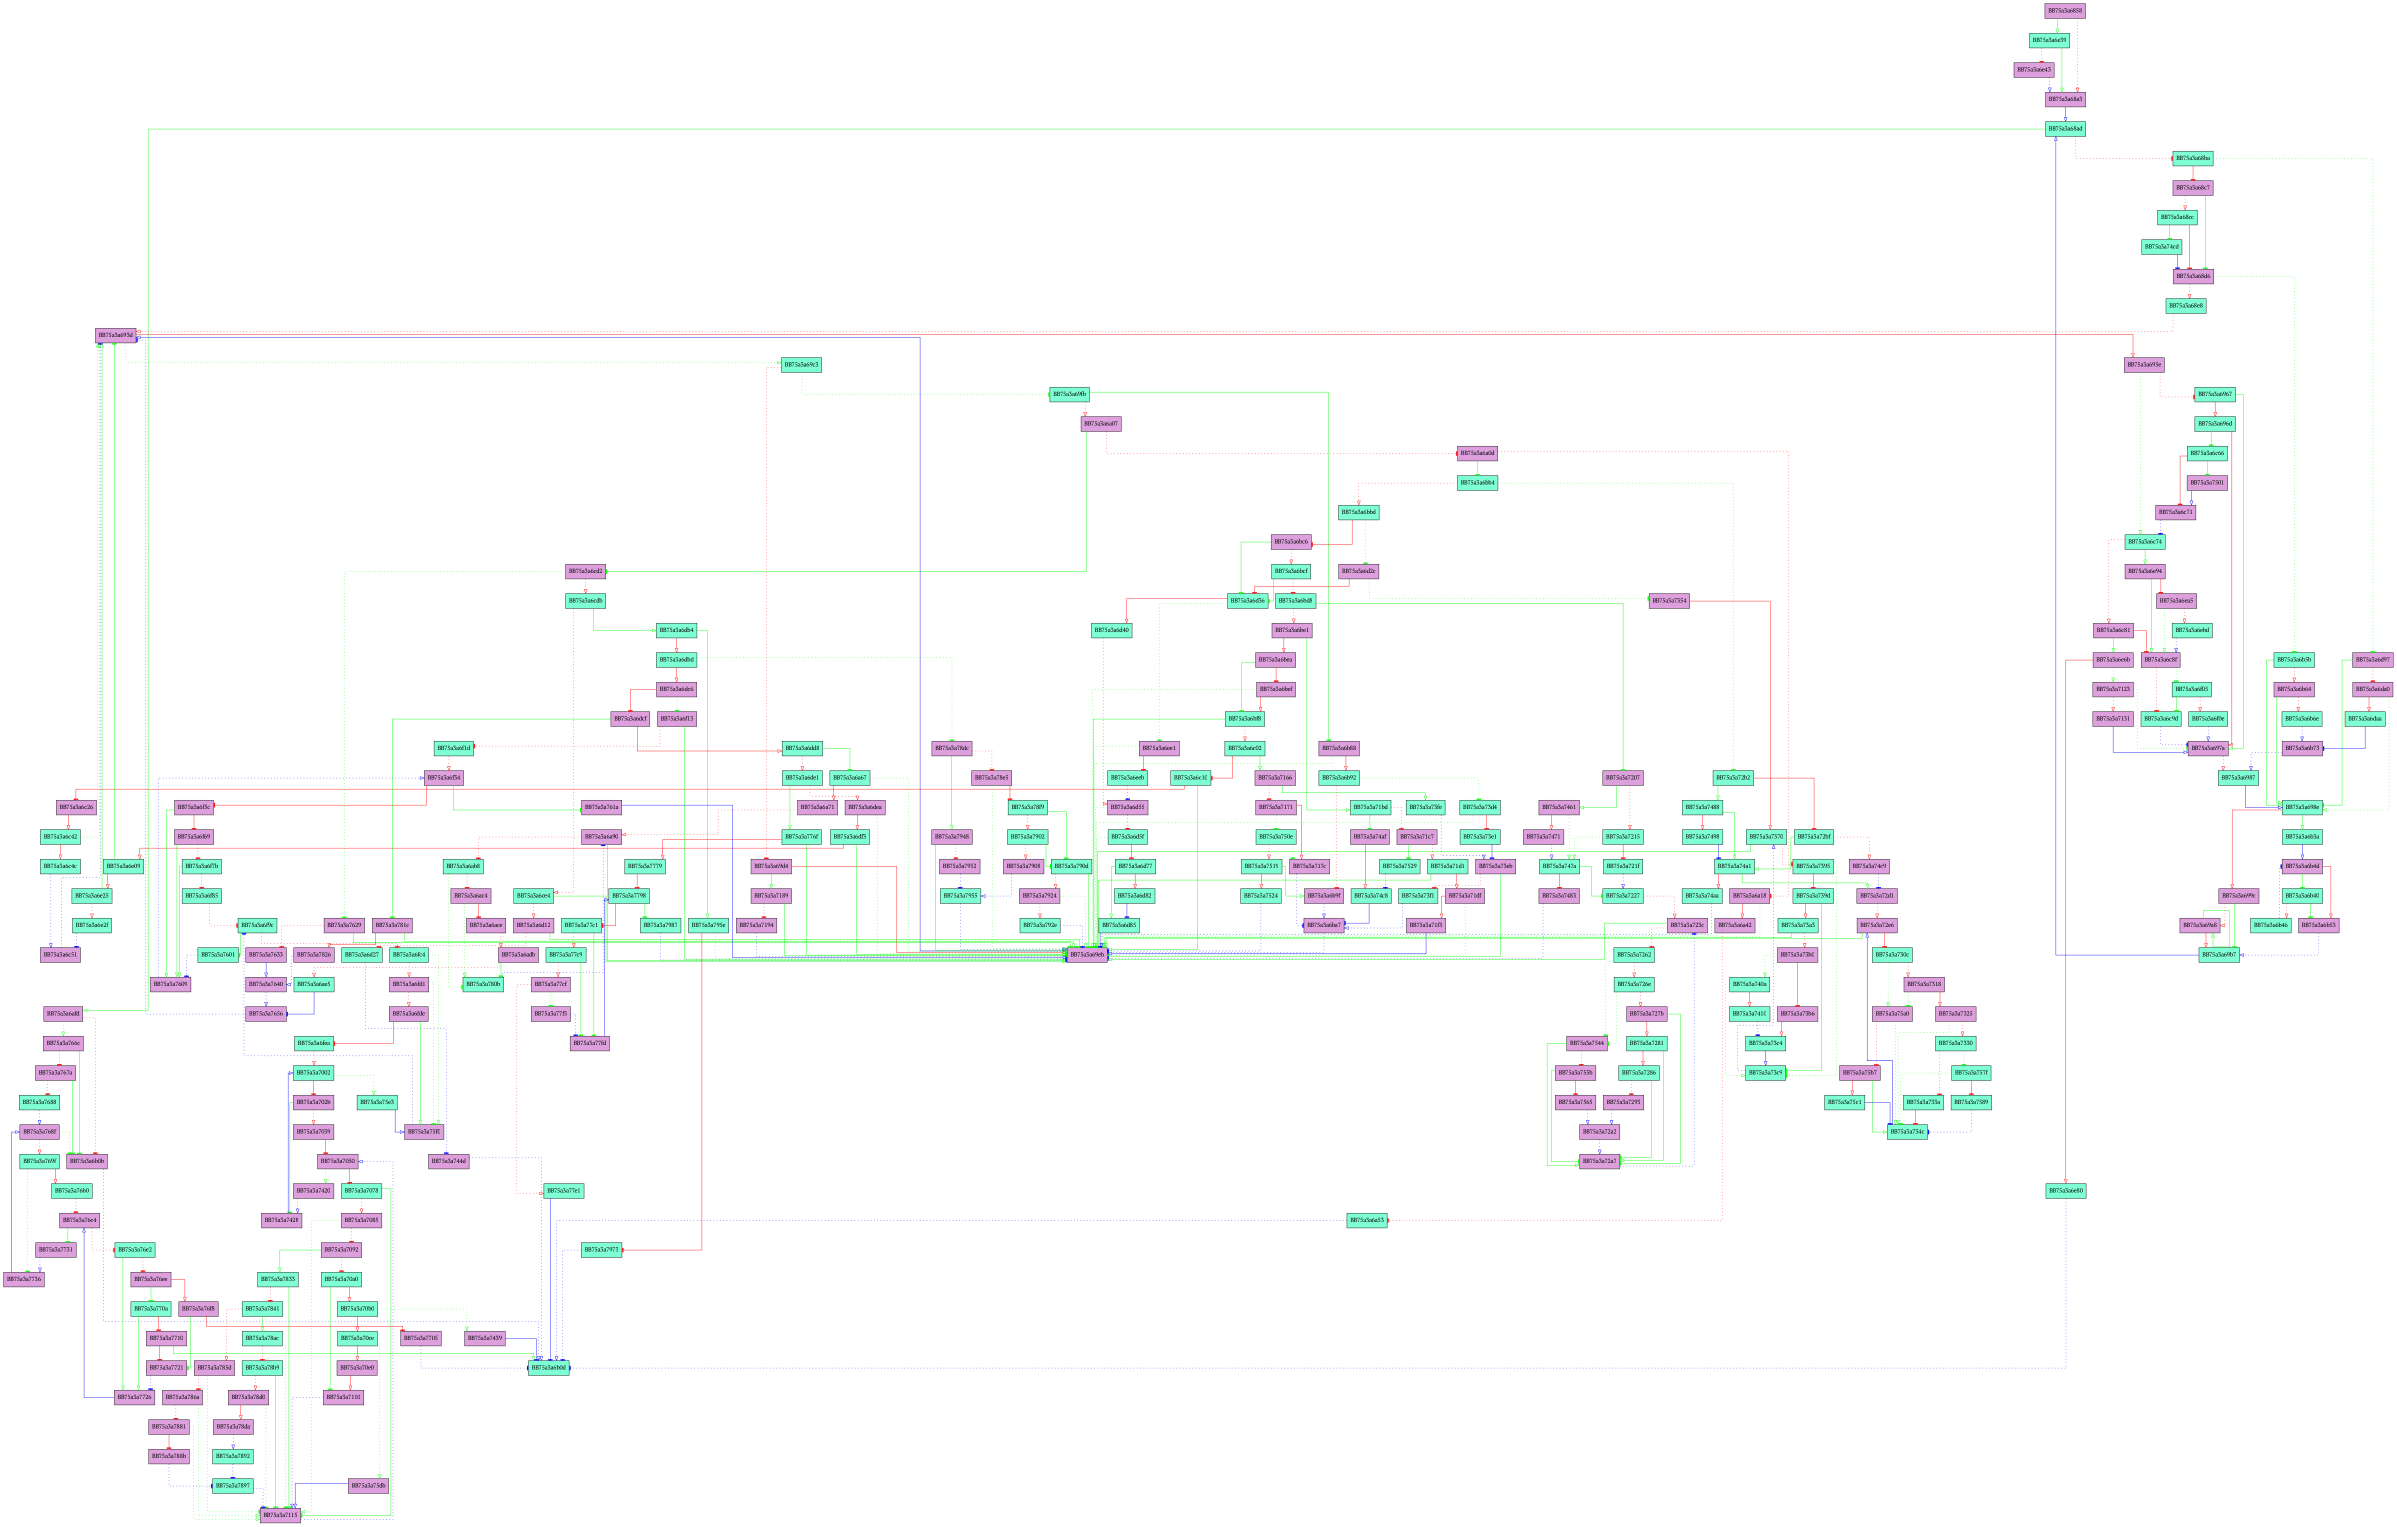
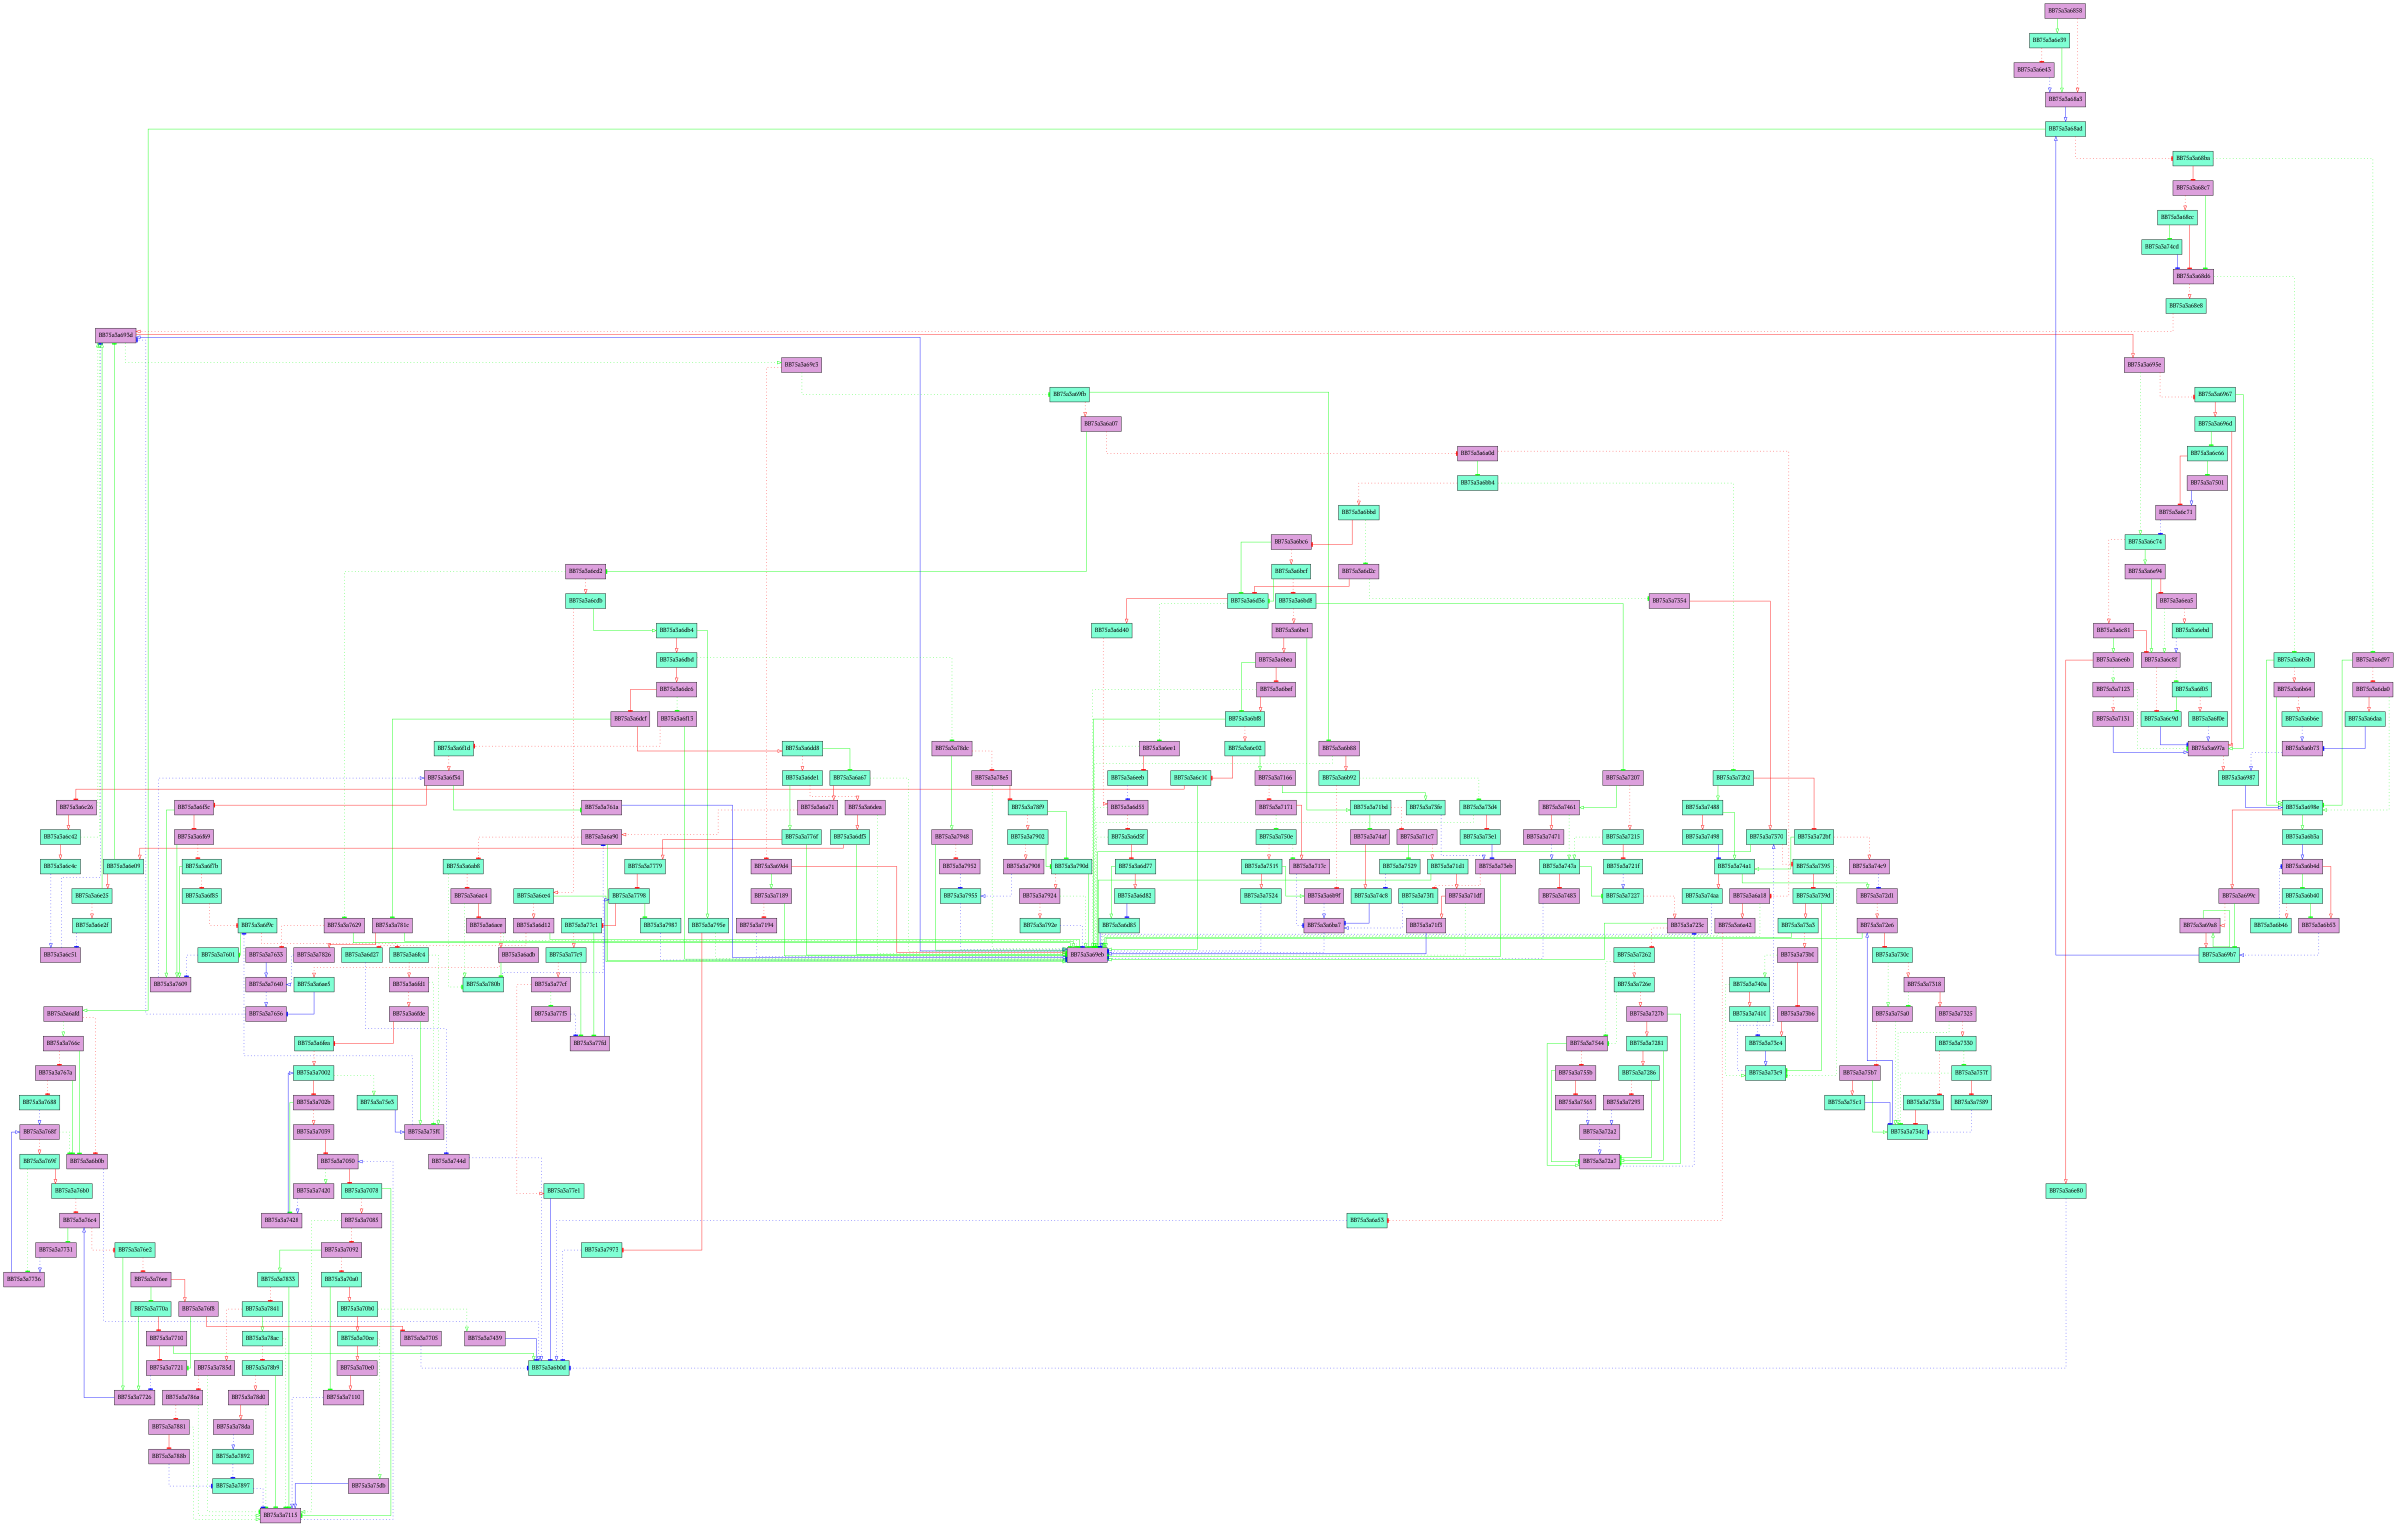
(802, 365) -> (802, 365)
(2164, 745) -> (2164, 745)
